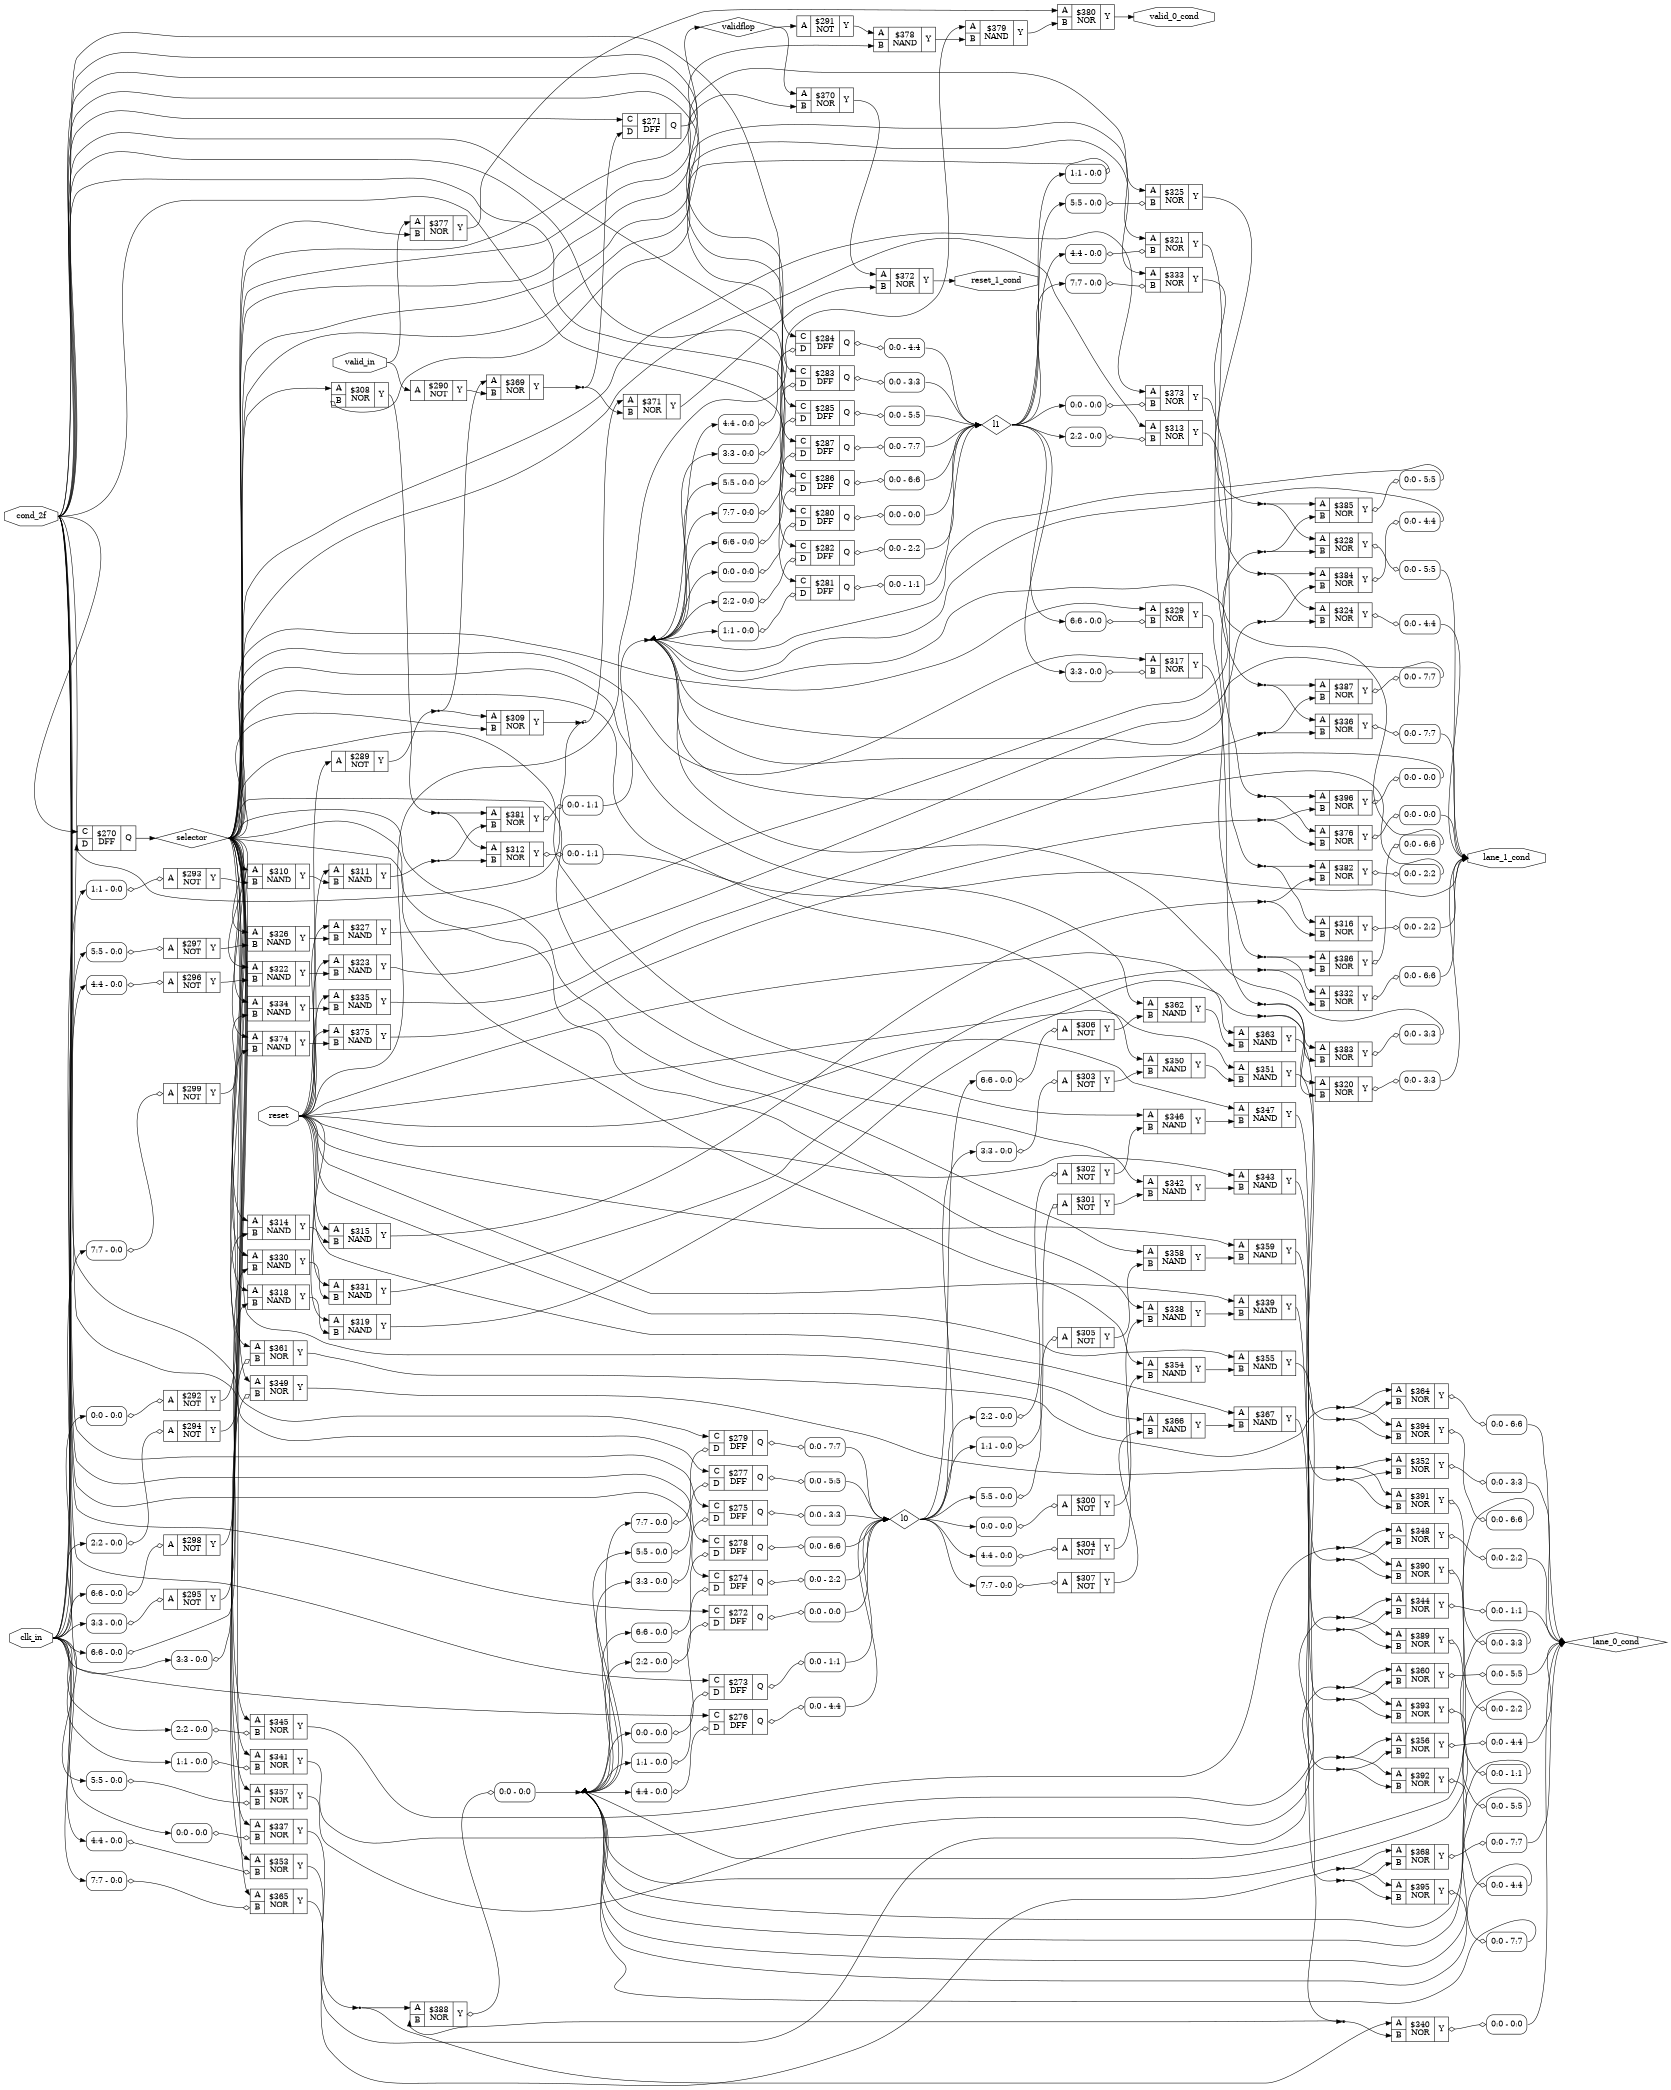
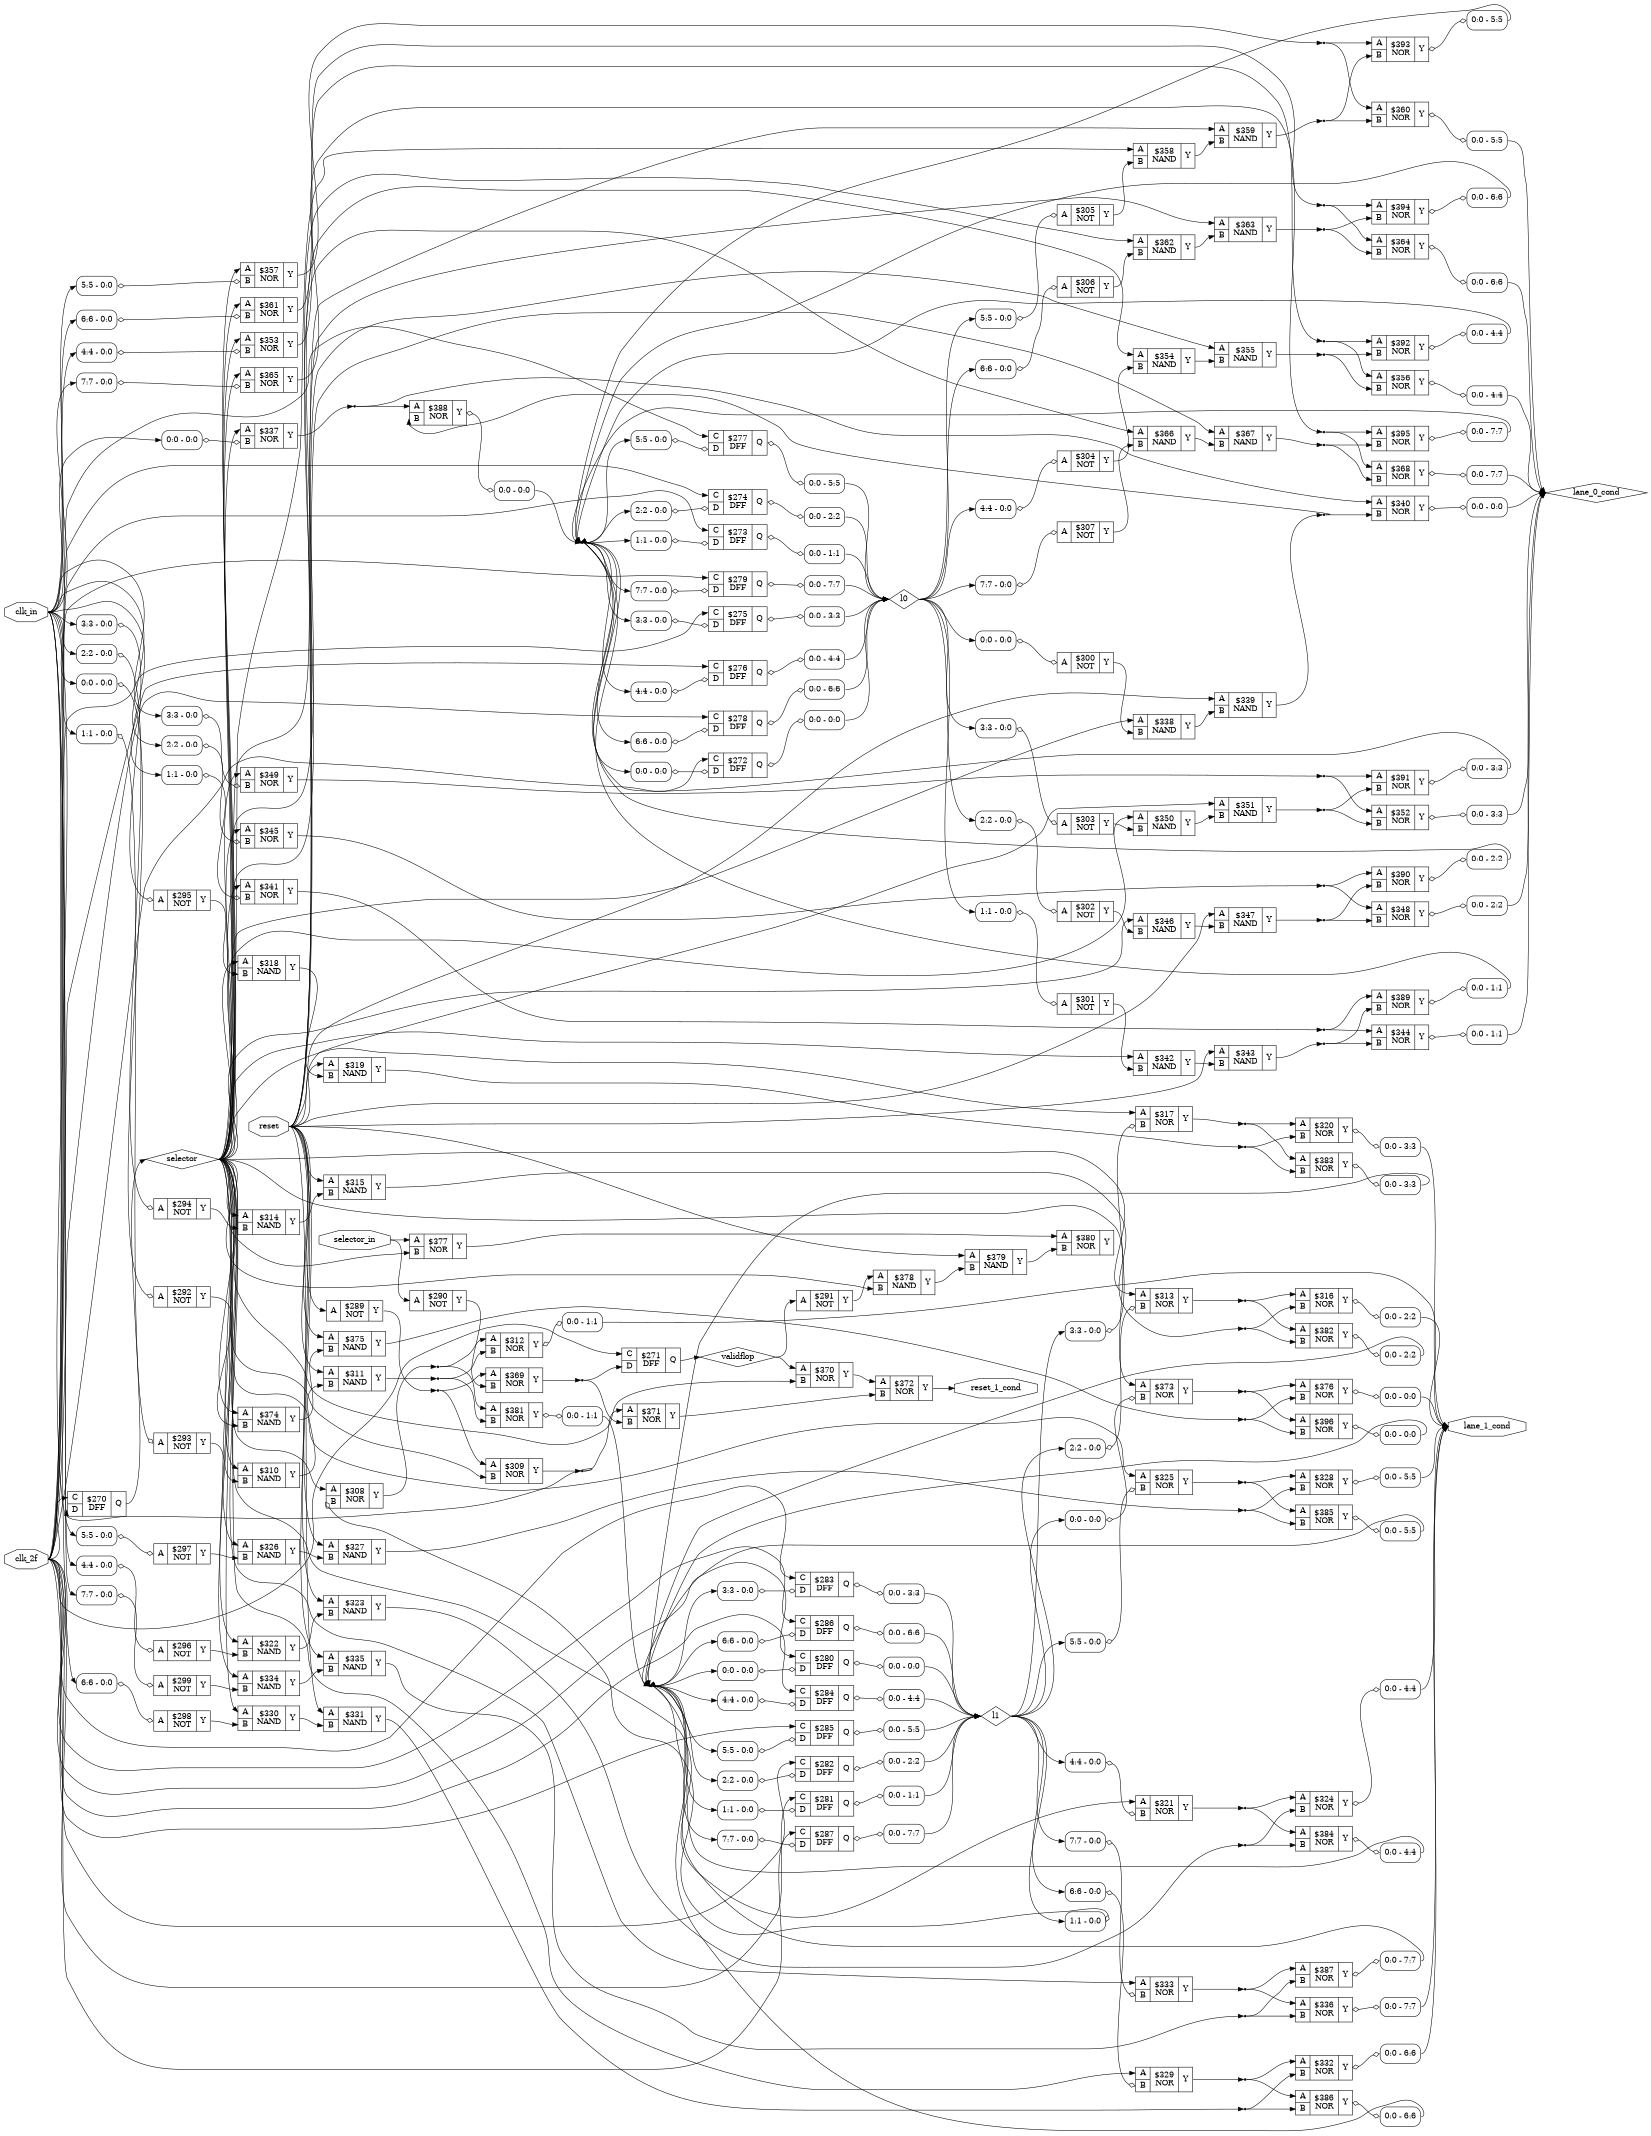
(1174, 17) -> none
(360, 363) -> (355, 1240)
(31, 516) -> (26, 1559)
